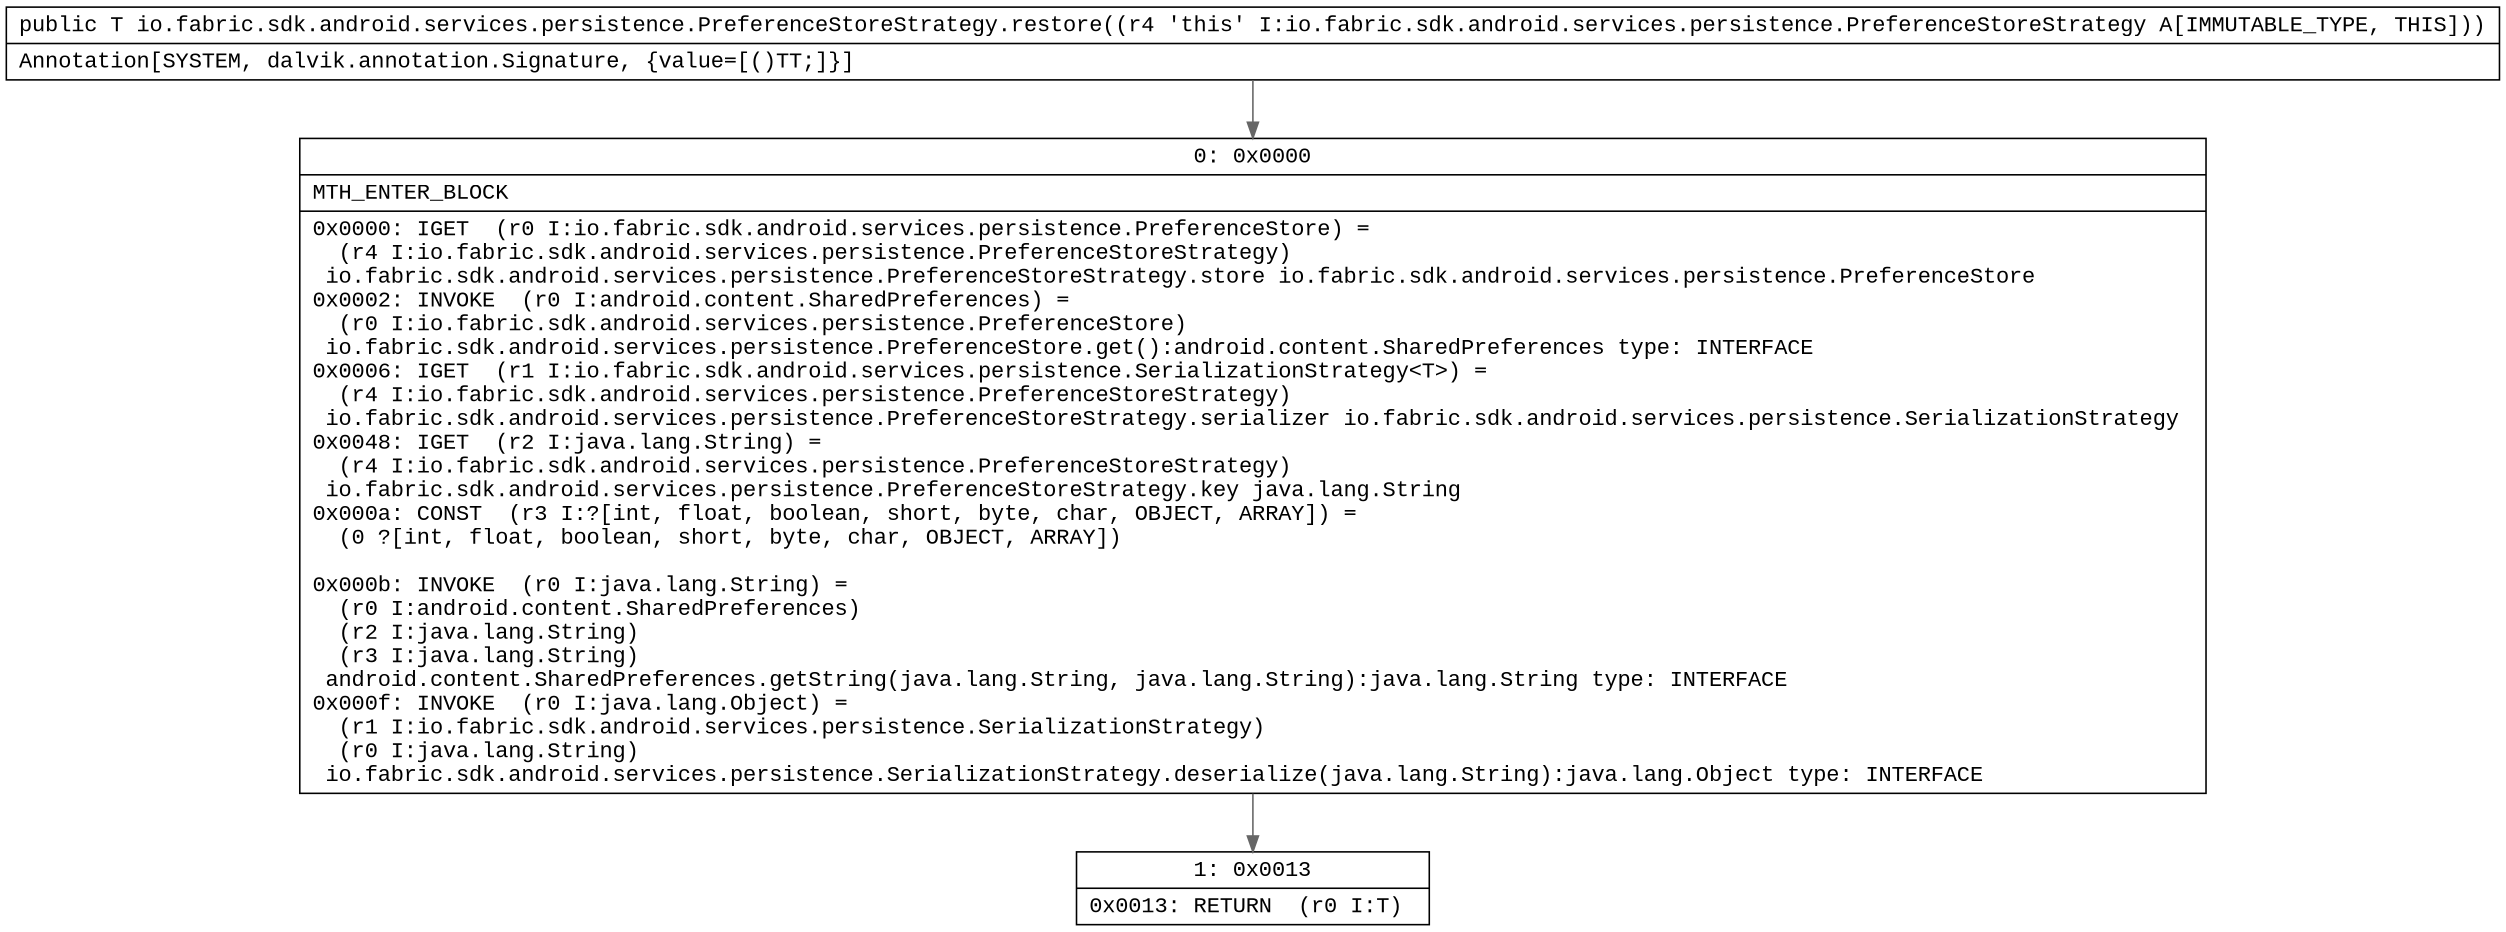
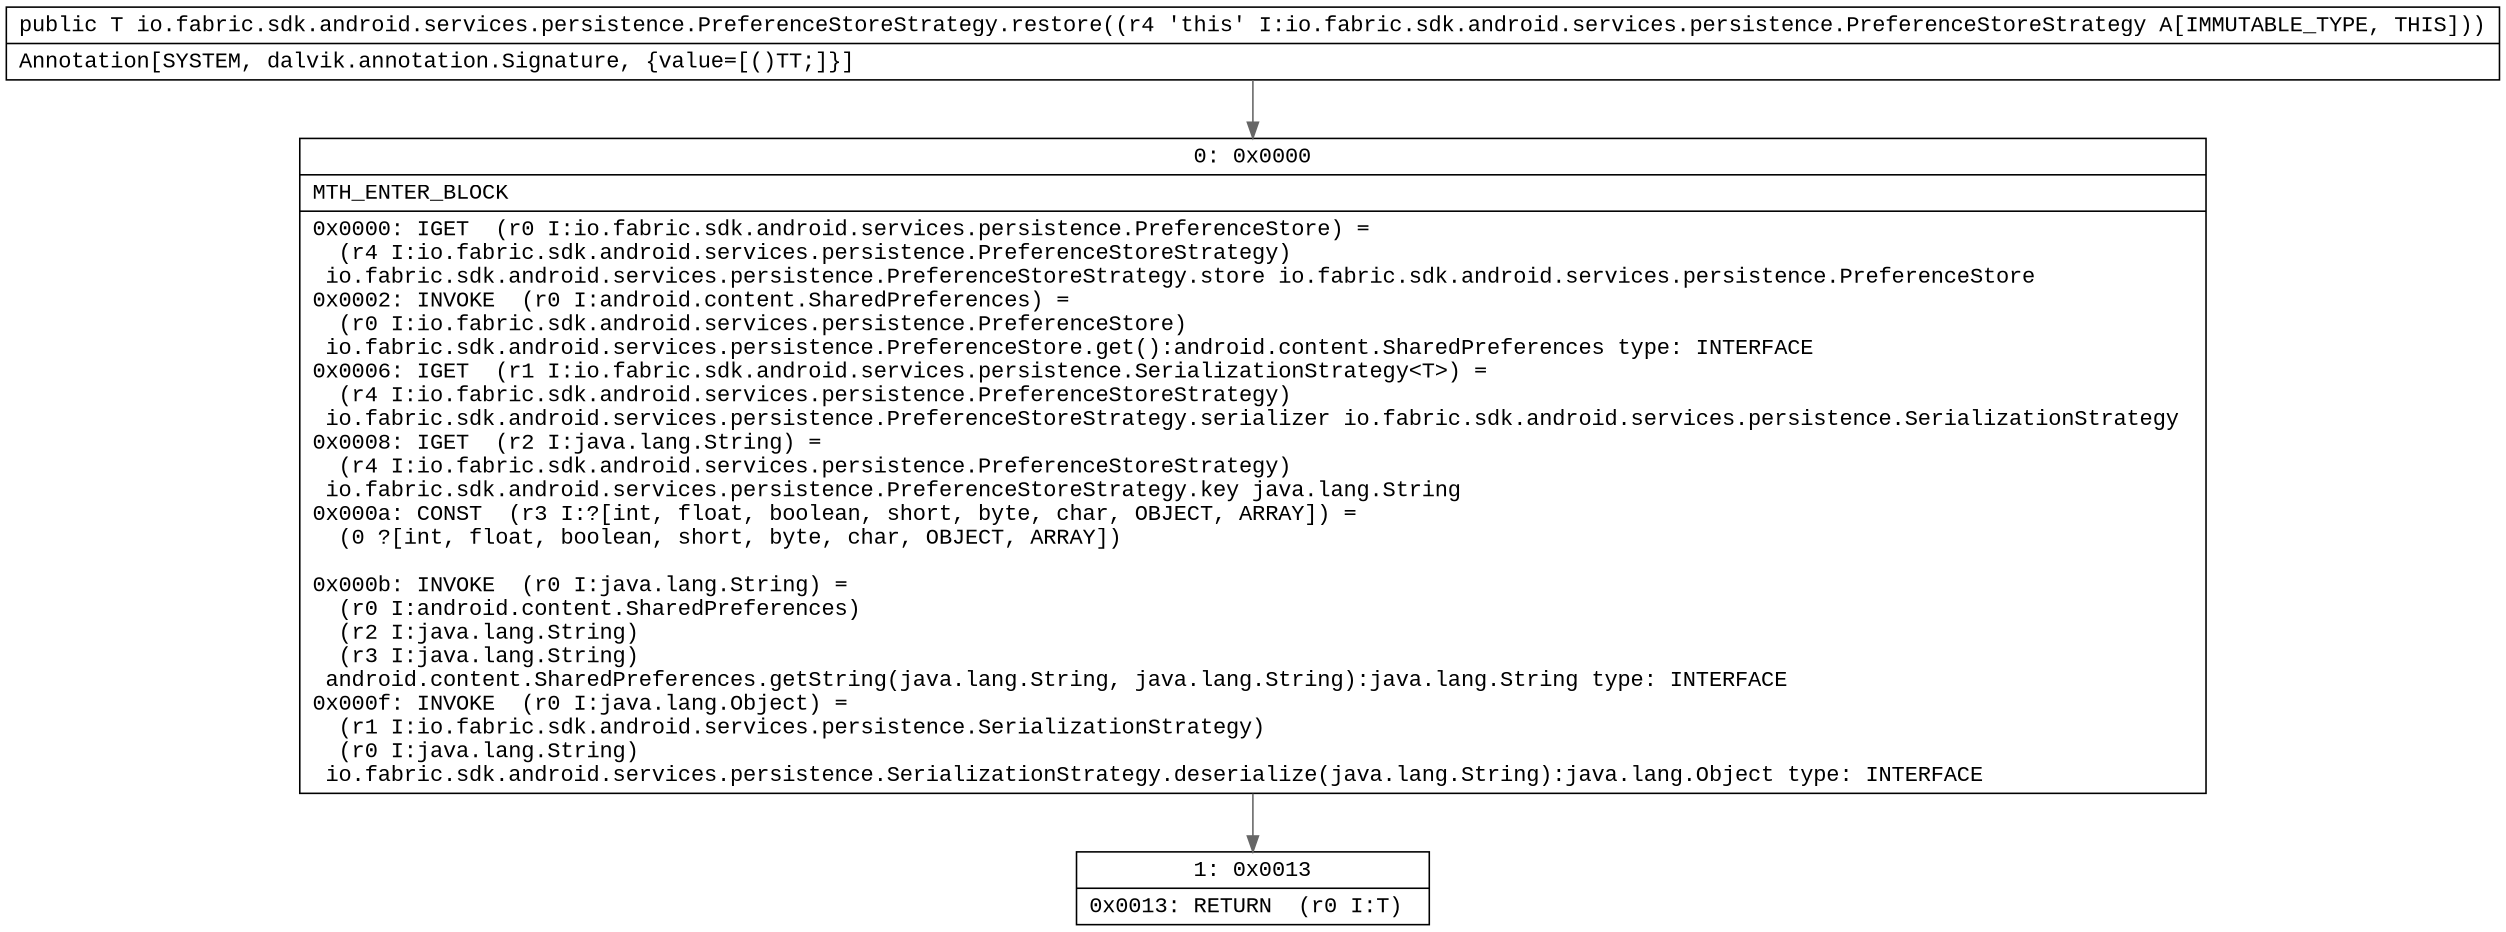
(574, 442) -> (574, 442)
